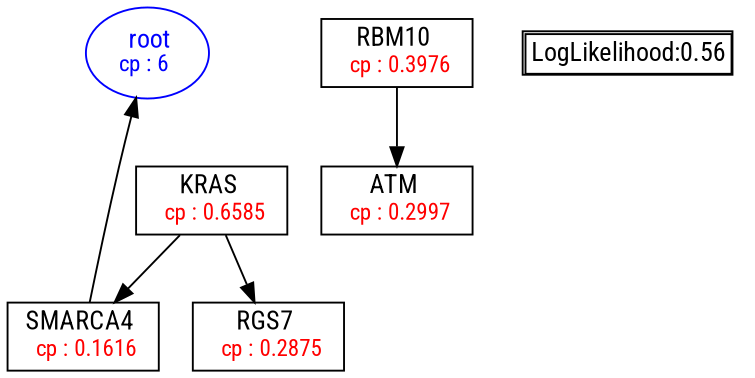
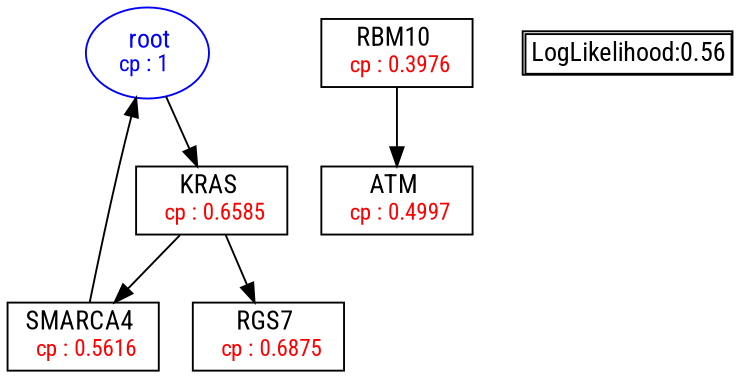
(147, 64) -> (147, 64)
none -> (178, 123)
(401, 213) -> (401, 213)
(87, 349) -> (87, 349)
(272, 349) -> (272, 349)
